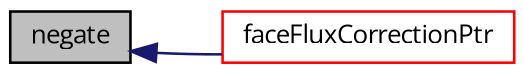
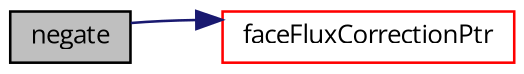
(189, 54) -> (163, 21)
